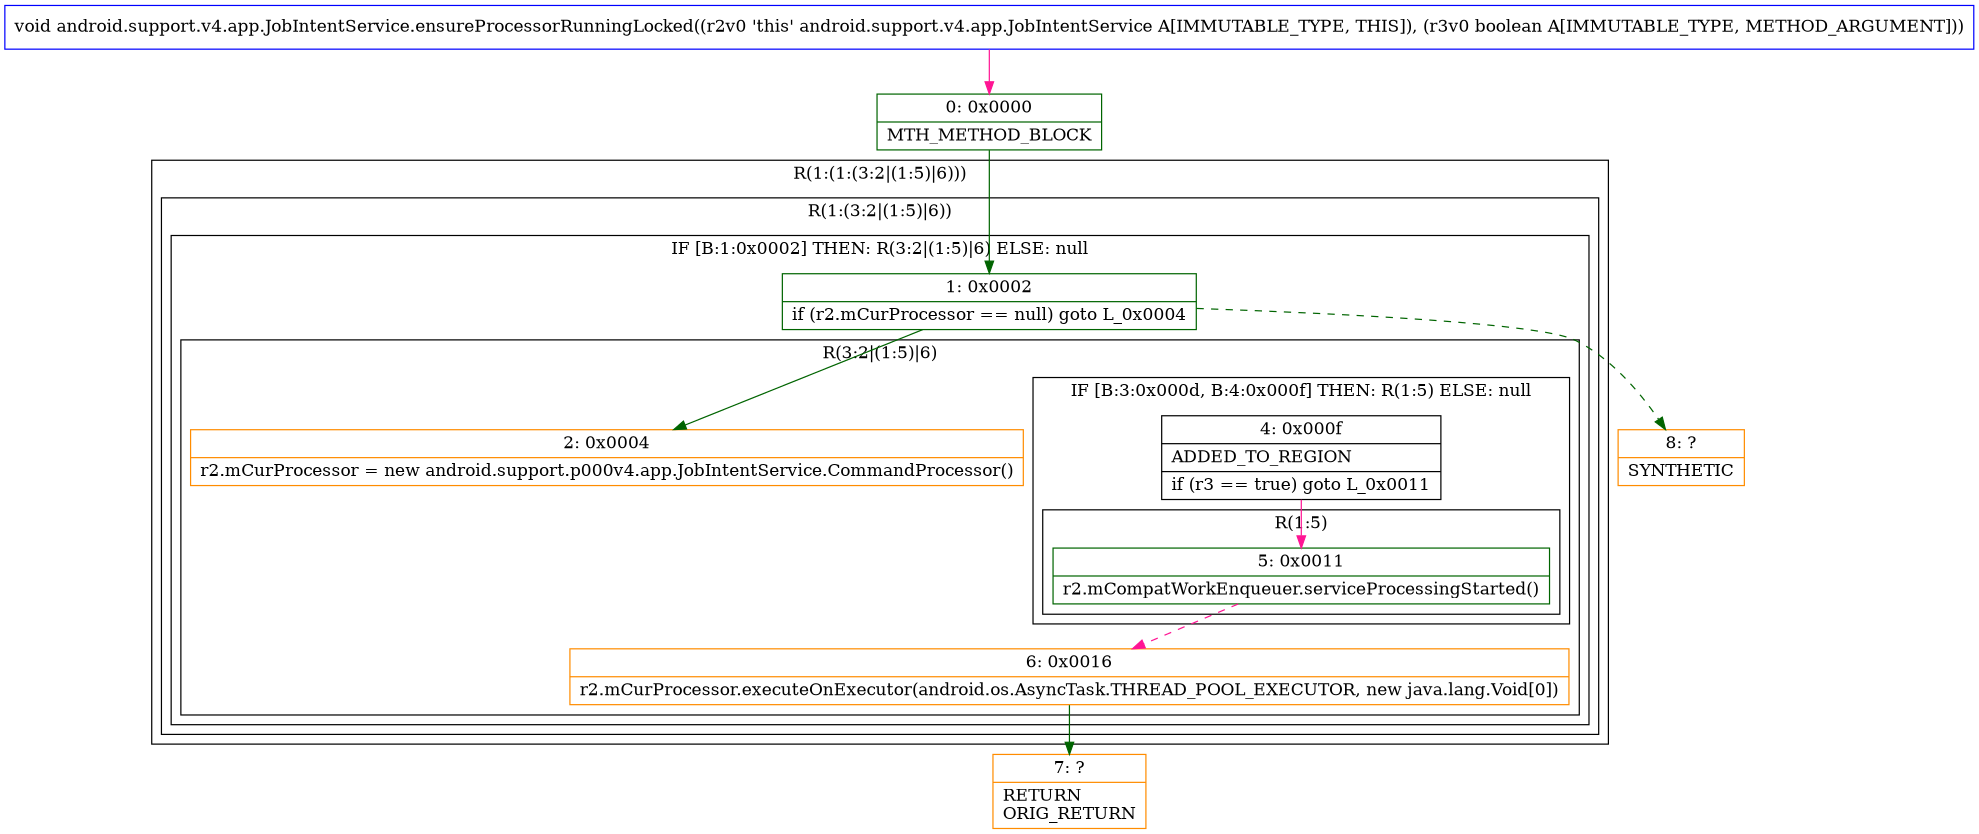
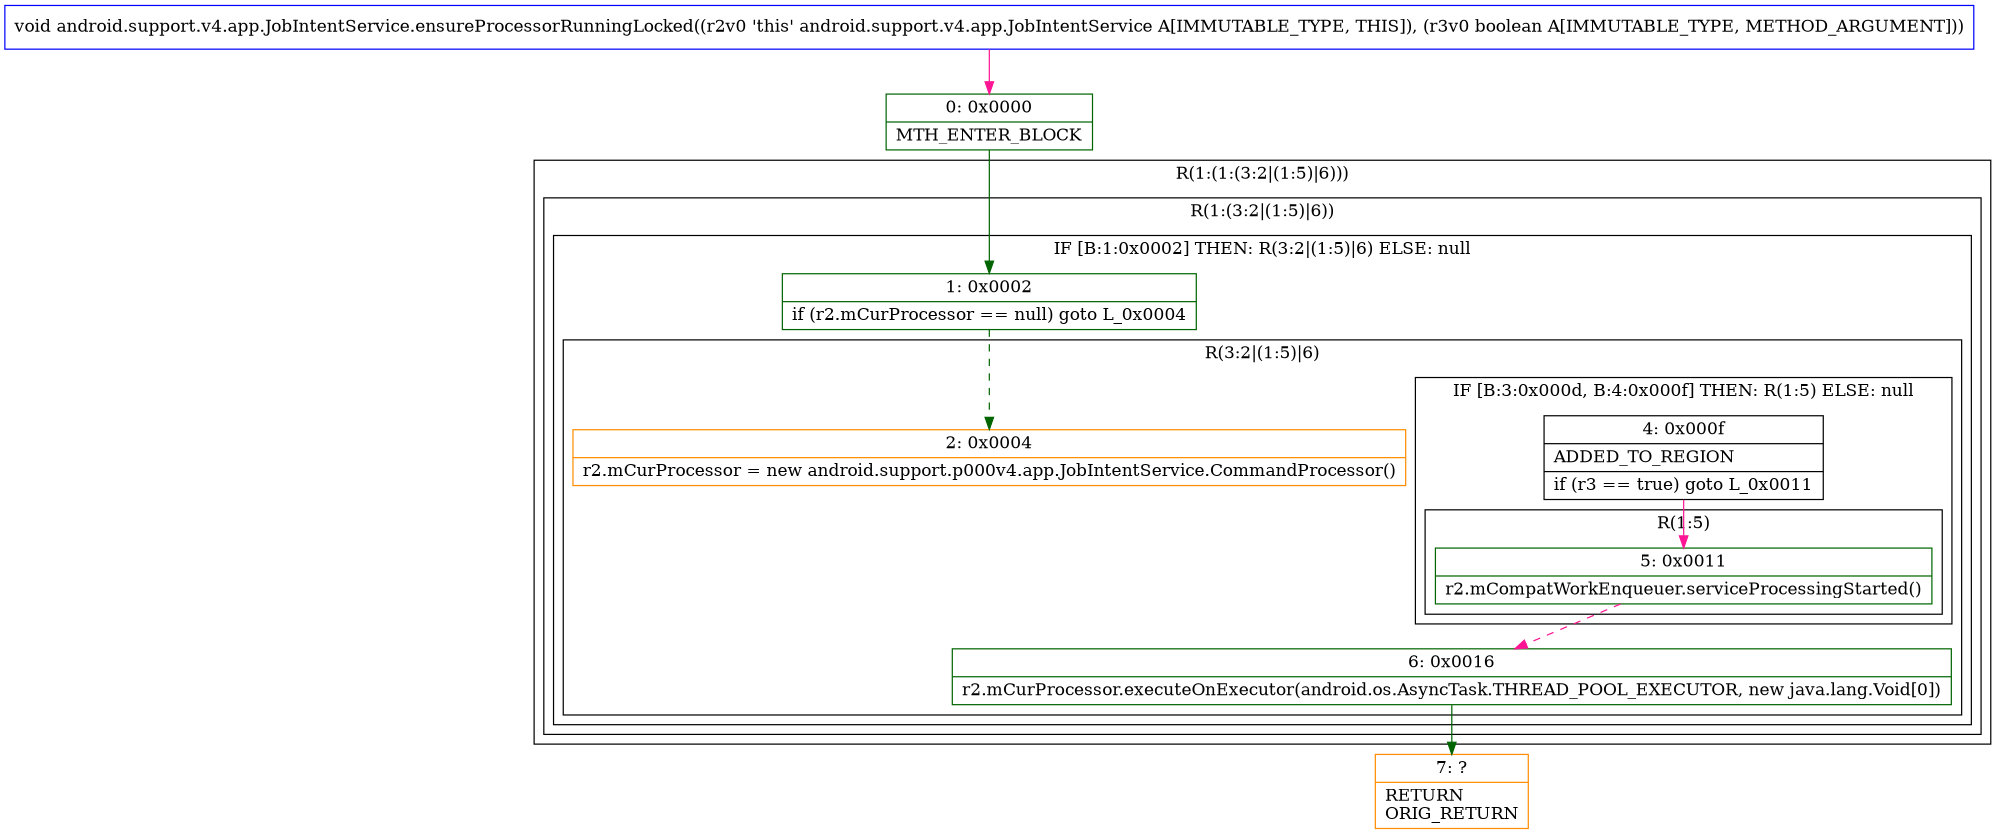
(989, 135) -> (989, 135)
(804, 377) -> (989, 373)
(1681, 458) -> none
(1069, 677) -> (1452, 677)
